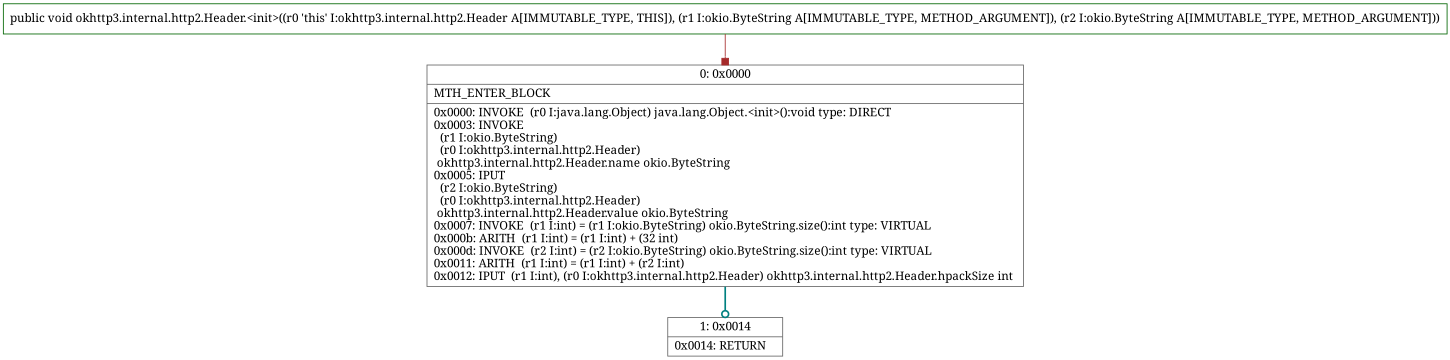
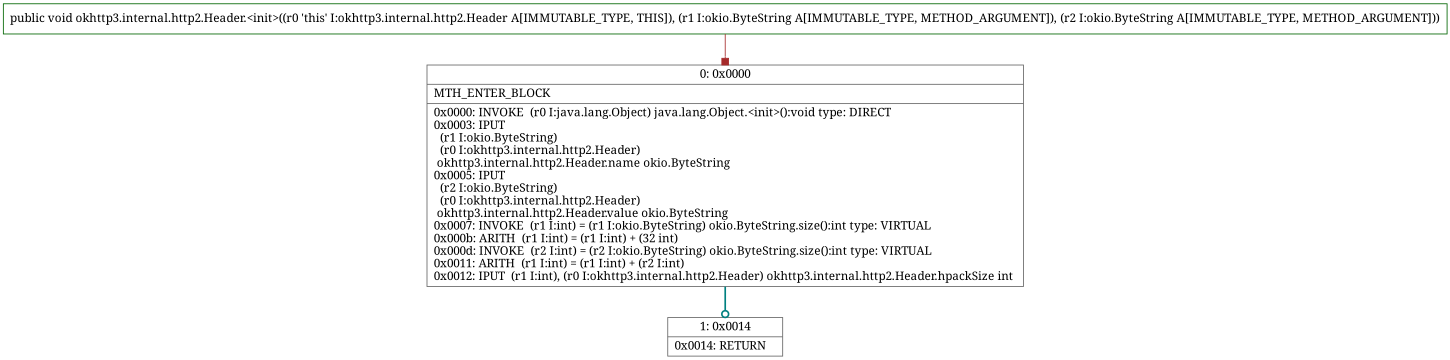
(482, 125) -> (473, 125)
